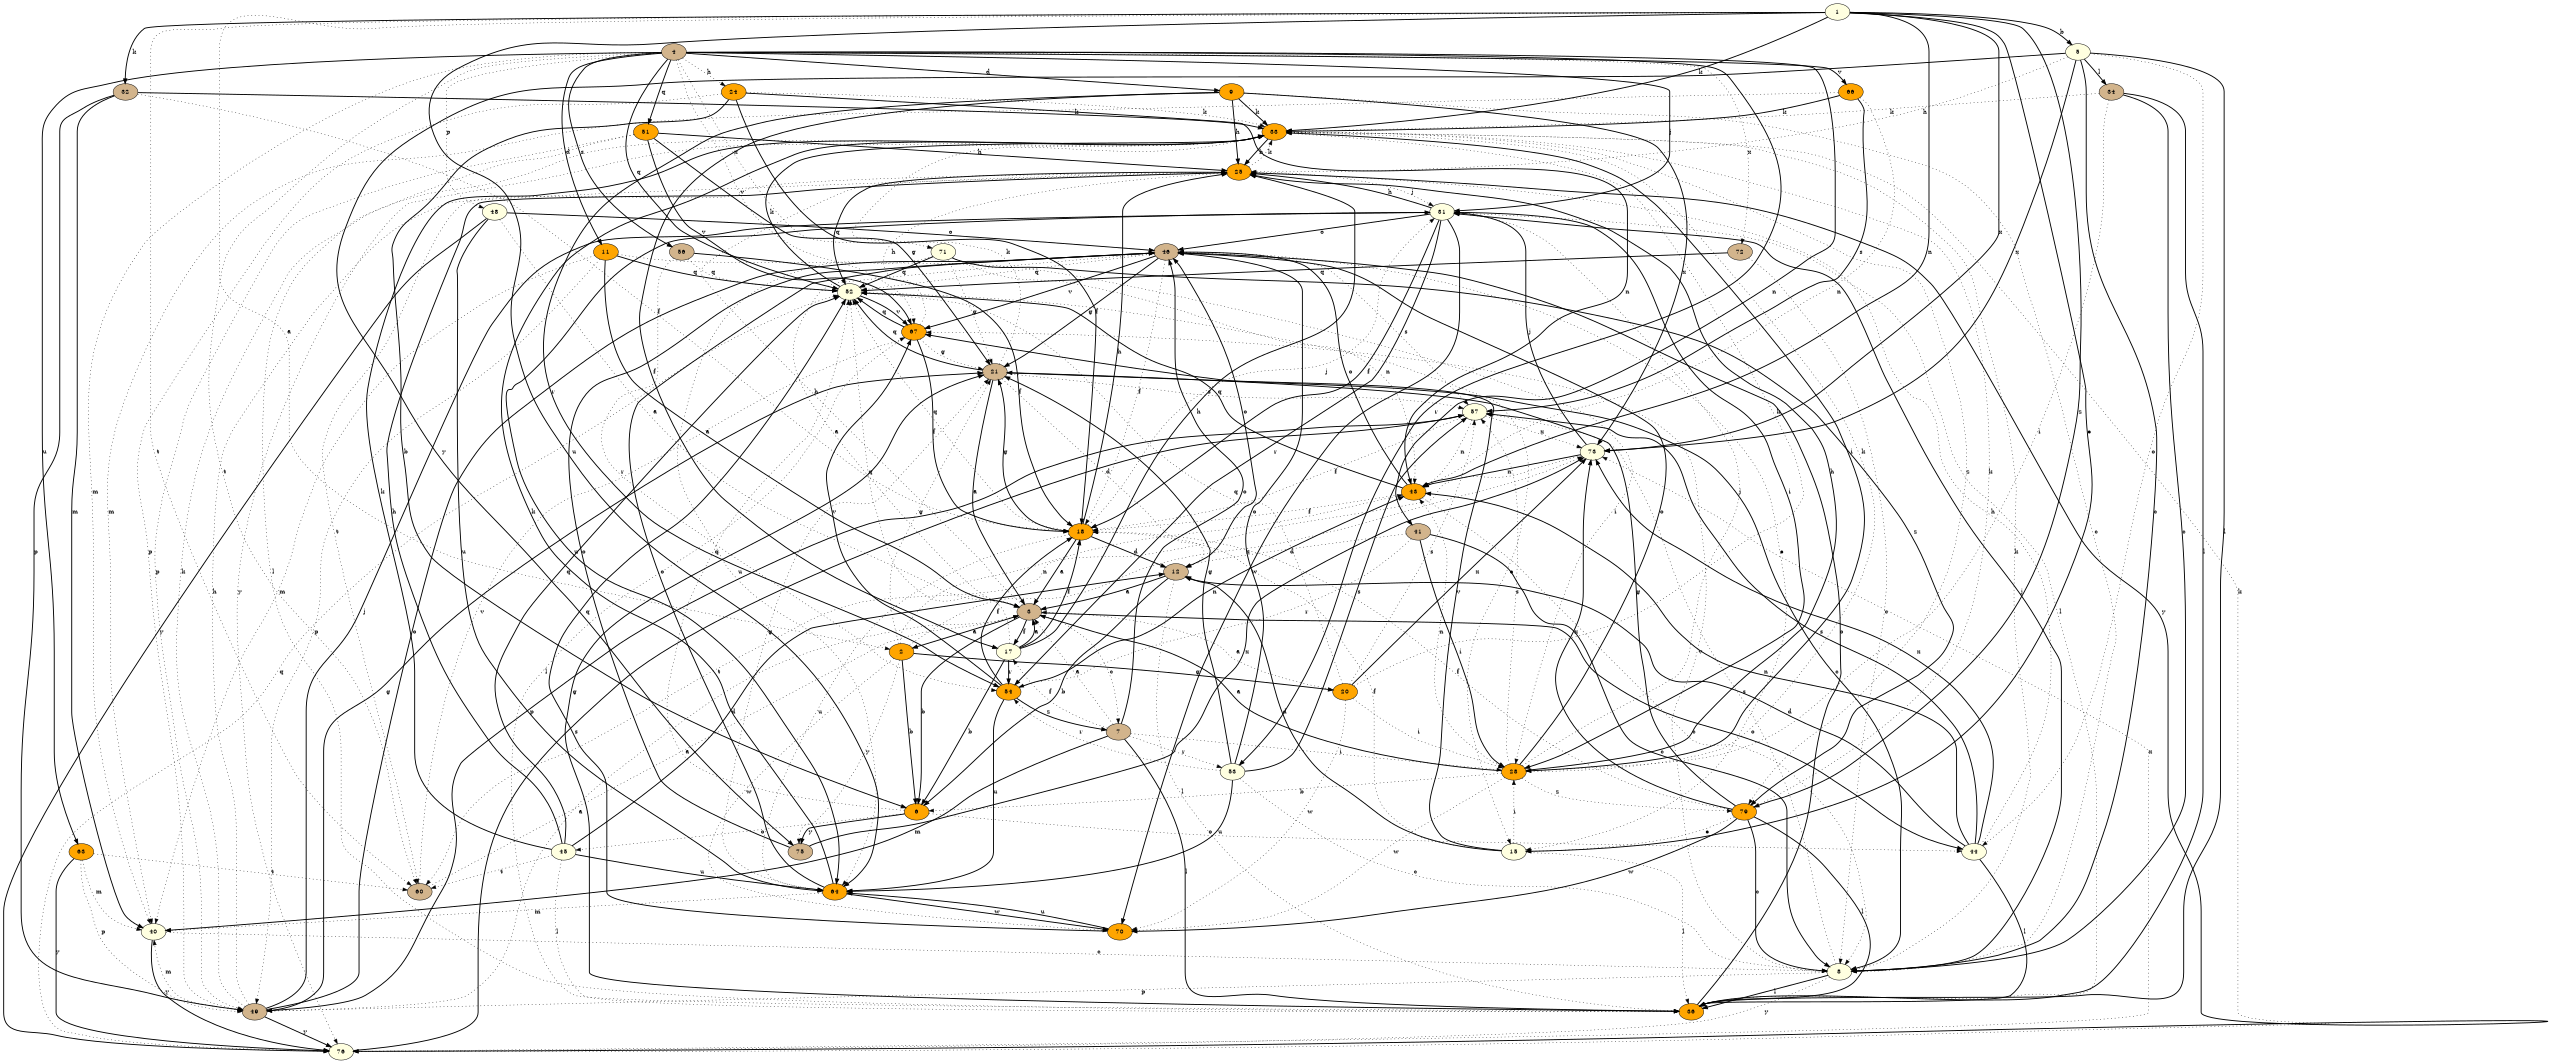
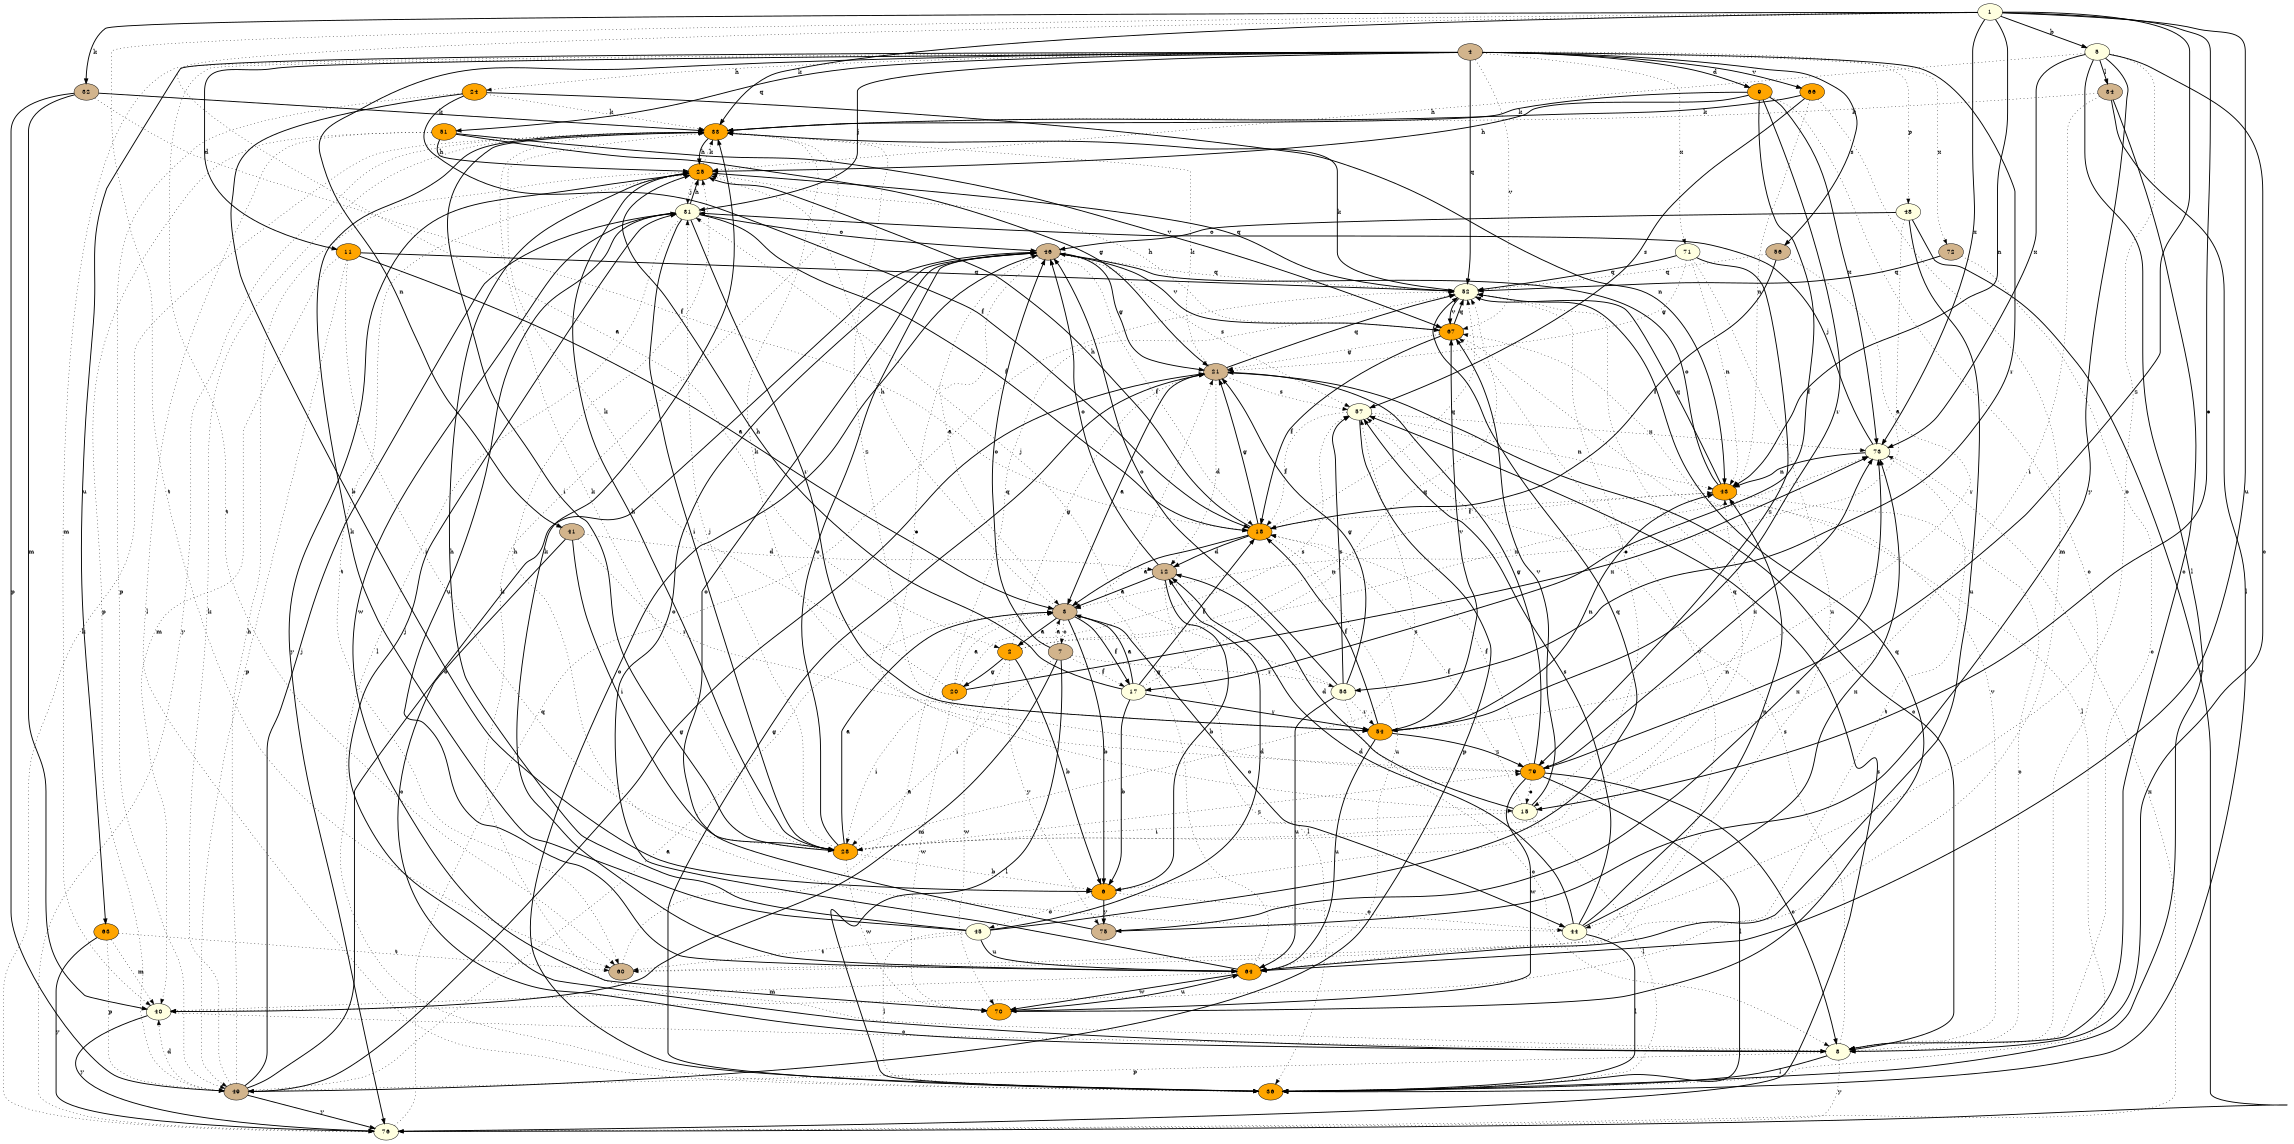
(1267, 371) -> (1021, 461)
(1057, 719) -> (1457, 743)
(169, 972) -> (170, 1052)
